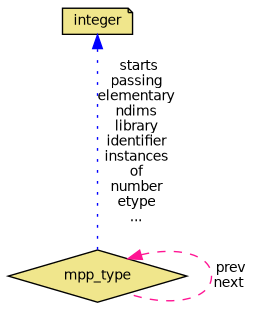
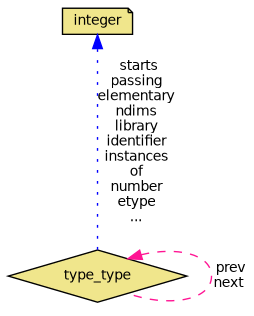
(98, 276) -> (98, 276)
